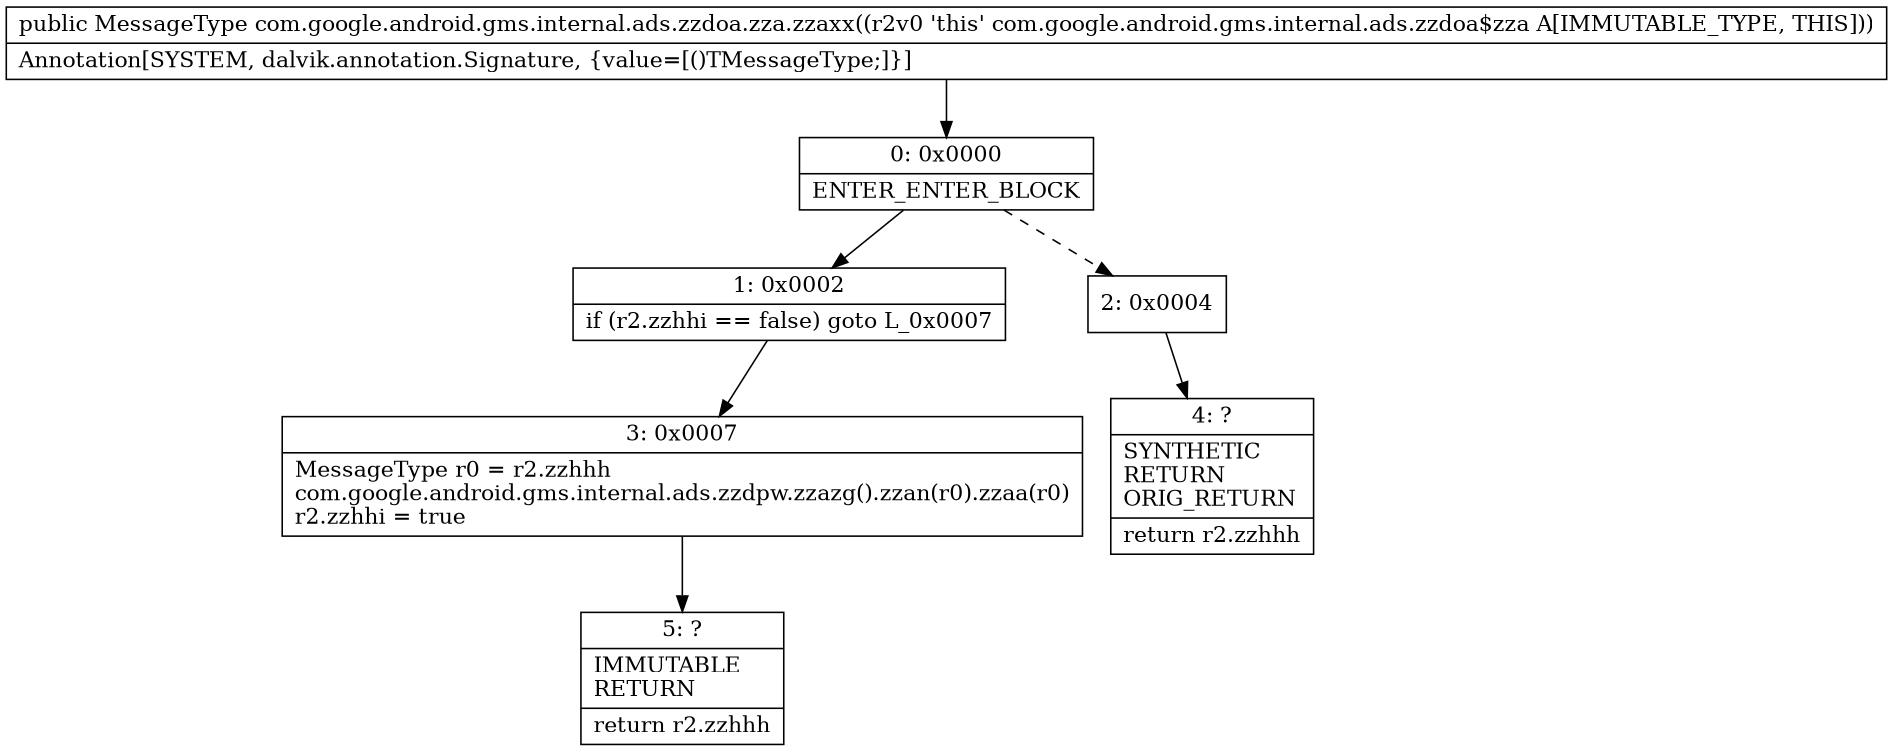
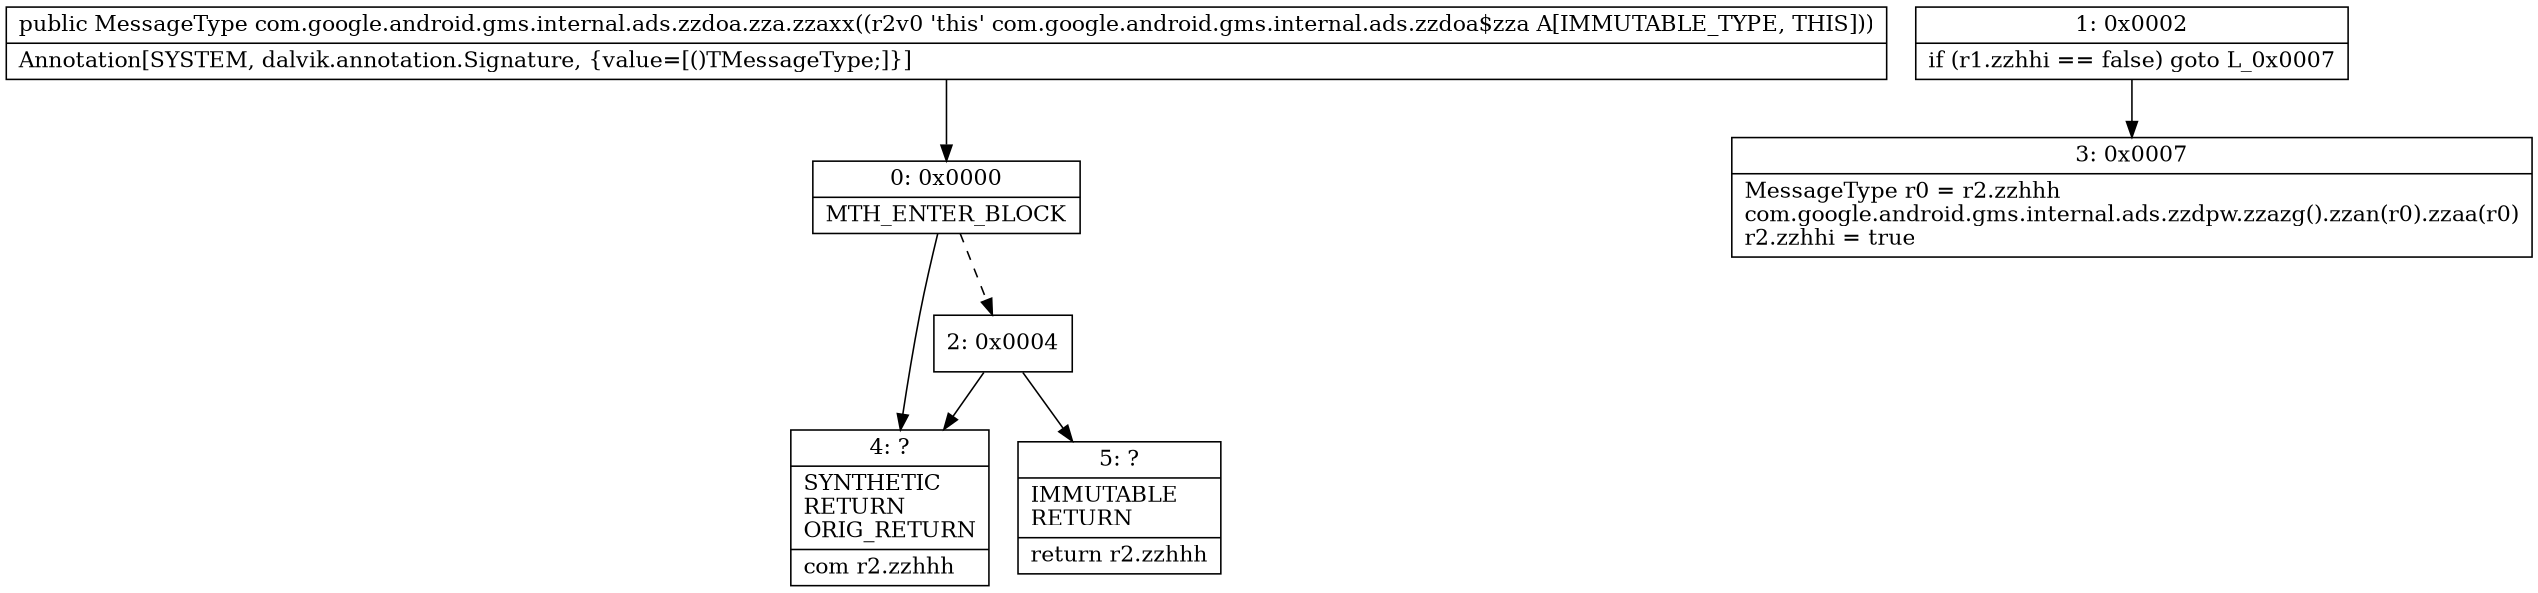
(946, 191) -> (946, 215)
(874, 234) -> (918, 324)
(789, 322) -> (2132, 61)
(1212, 535) -> (880, 567)
(682, 566) -> (1043, 400)
